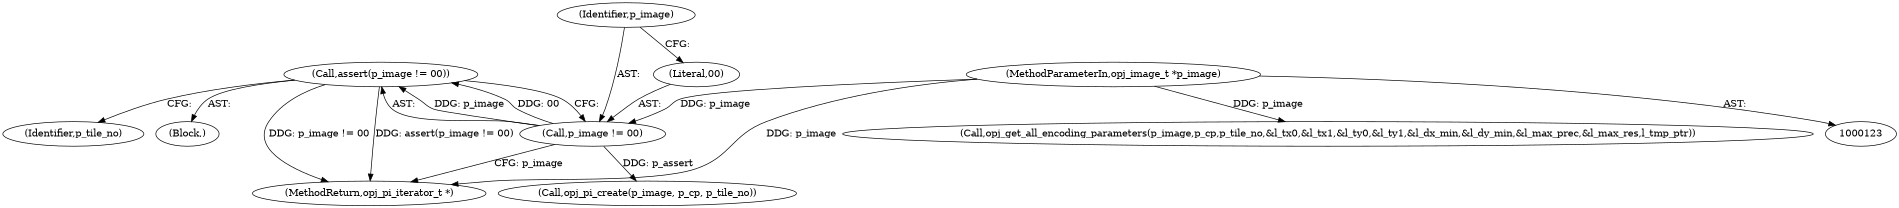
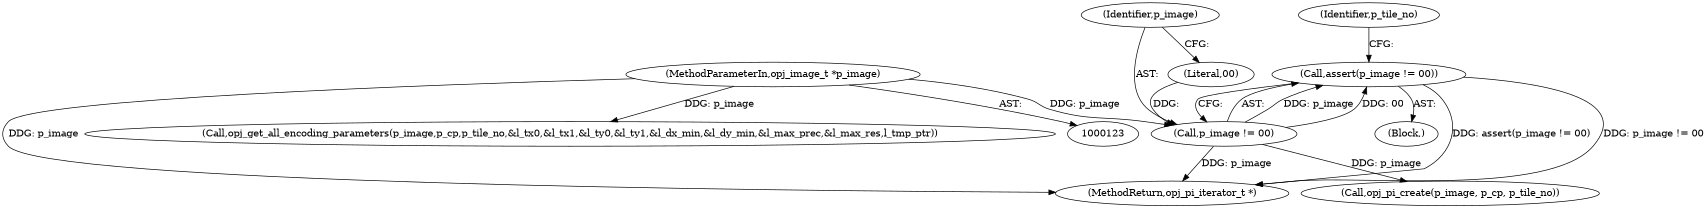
(198, 93) -> (1369, 41)
(651, 104) -> (1168, 104)
(528, 164) -> (1237, 164)
(658, 164) -> (1386, 164)
